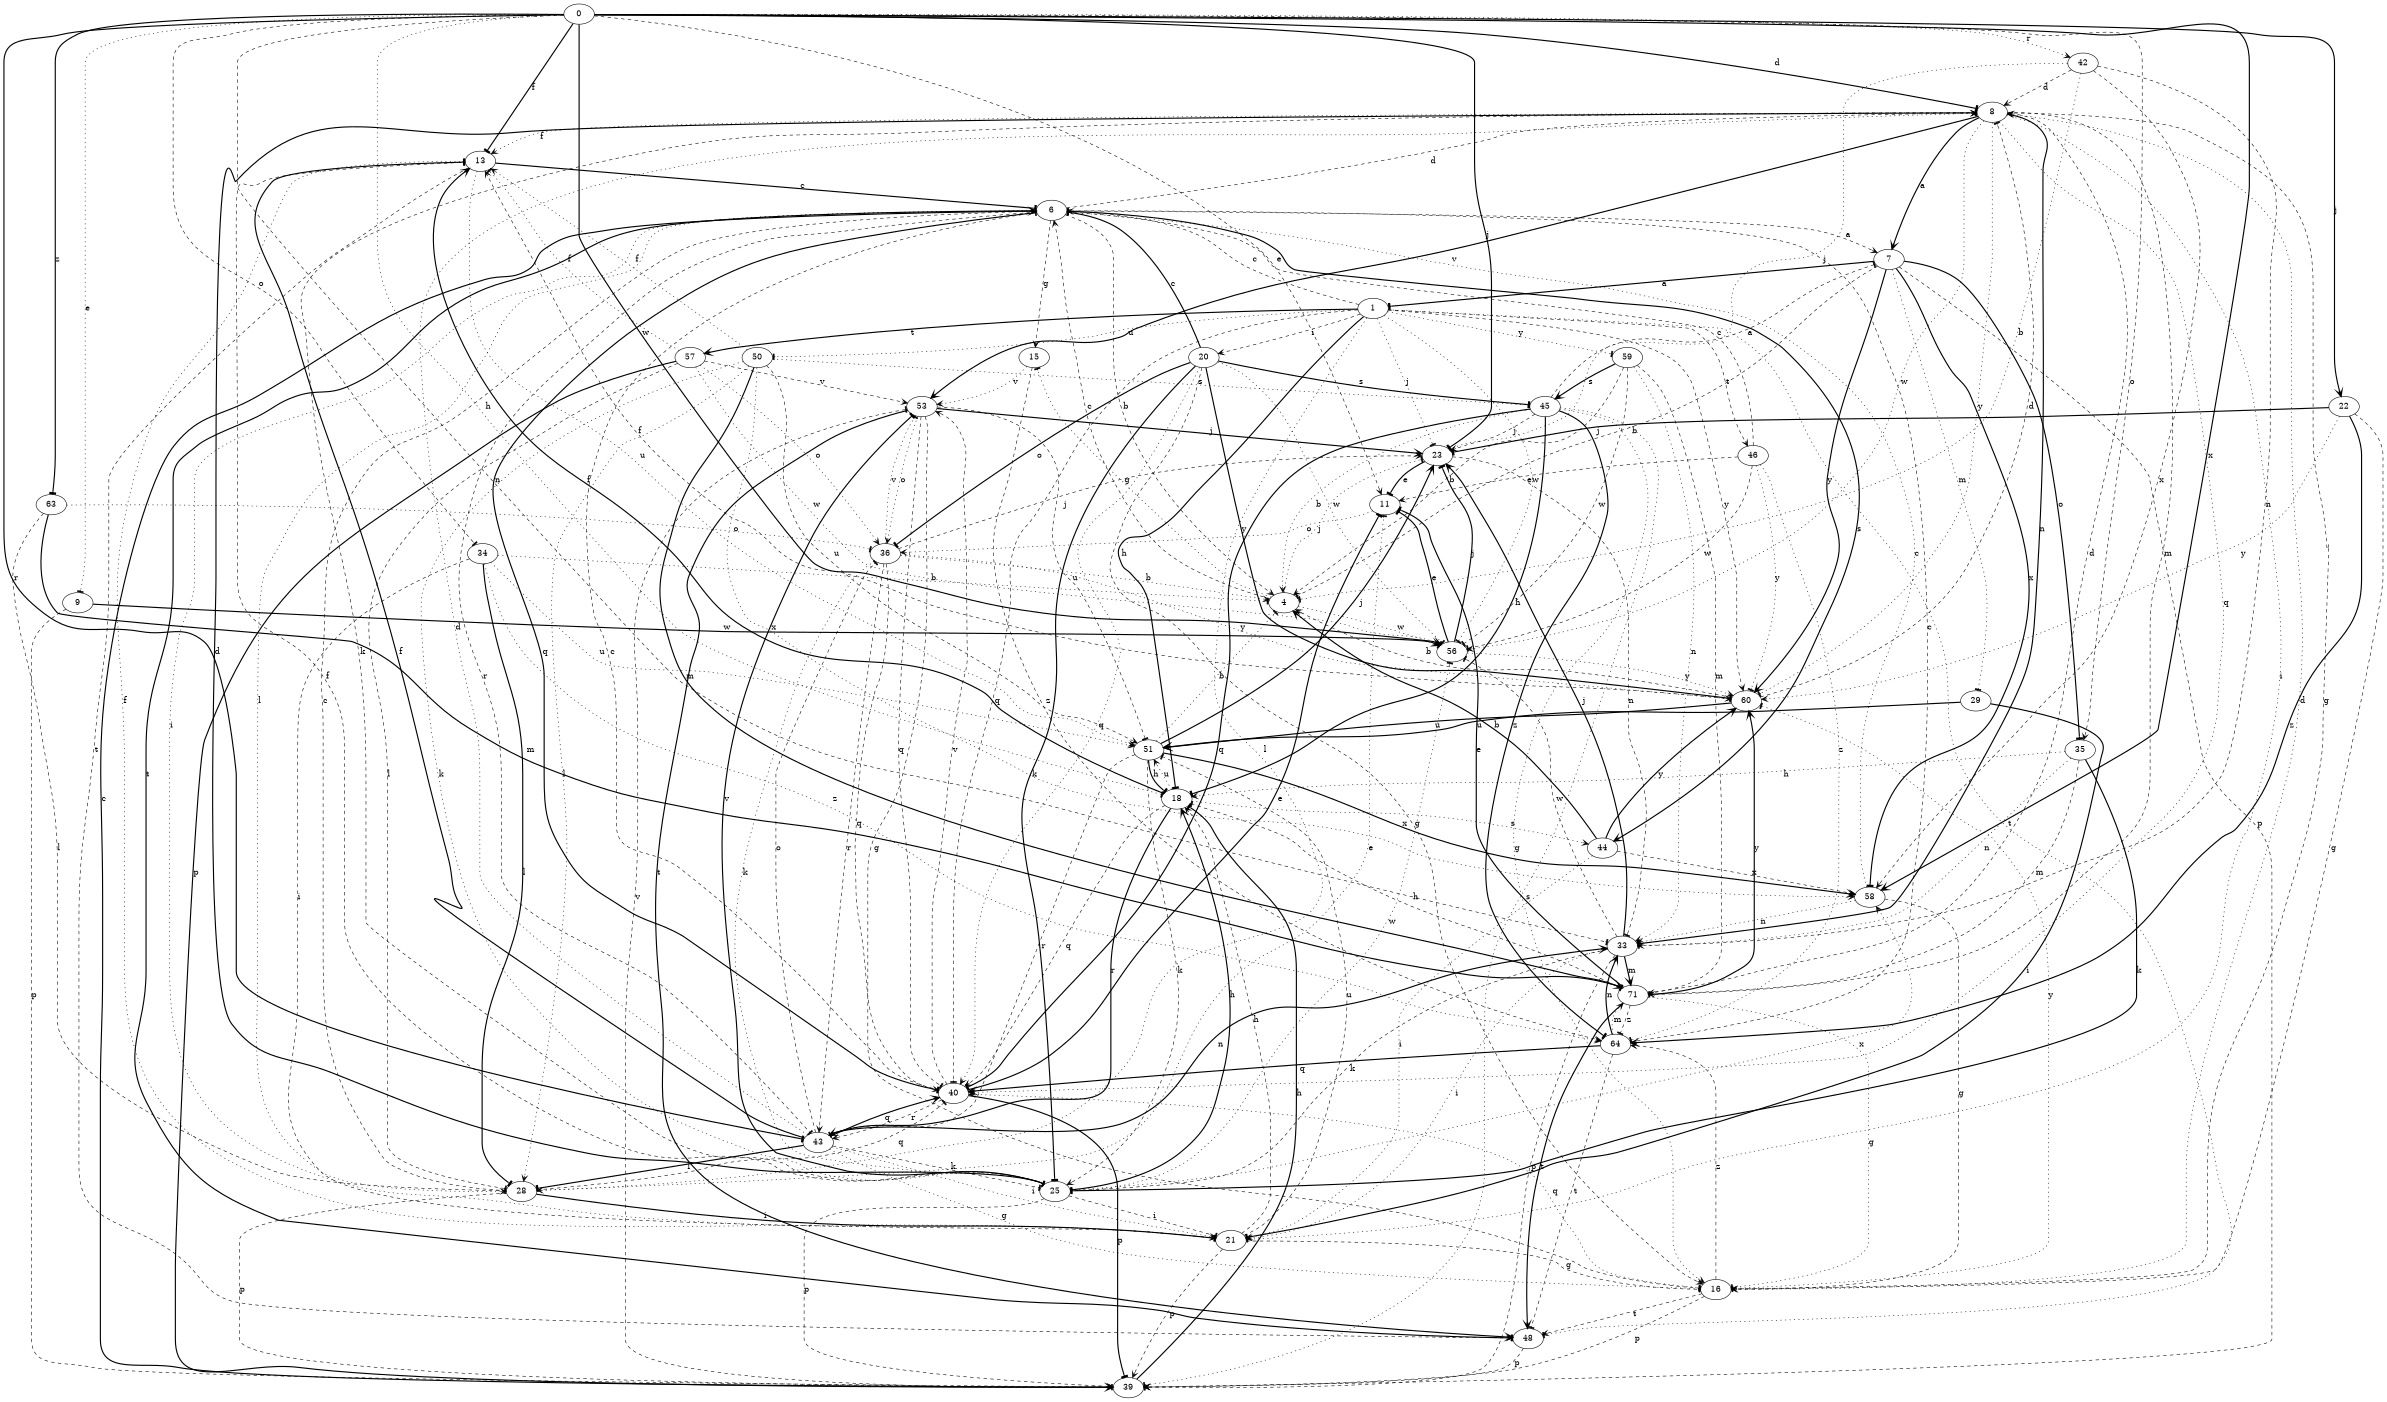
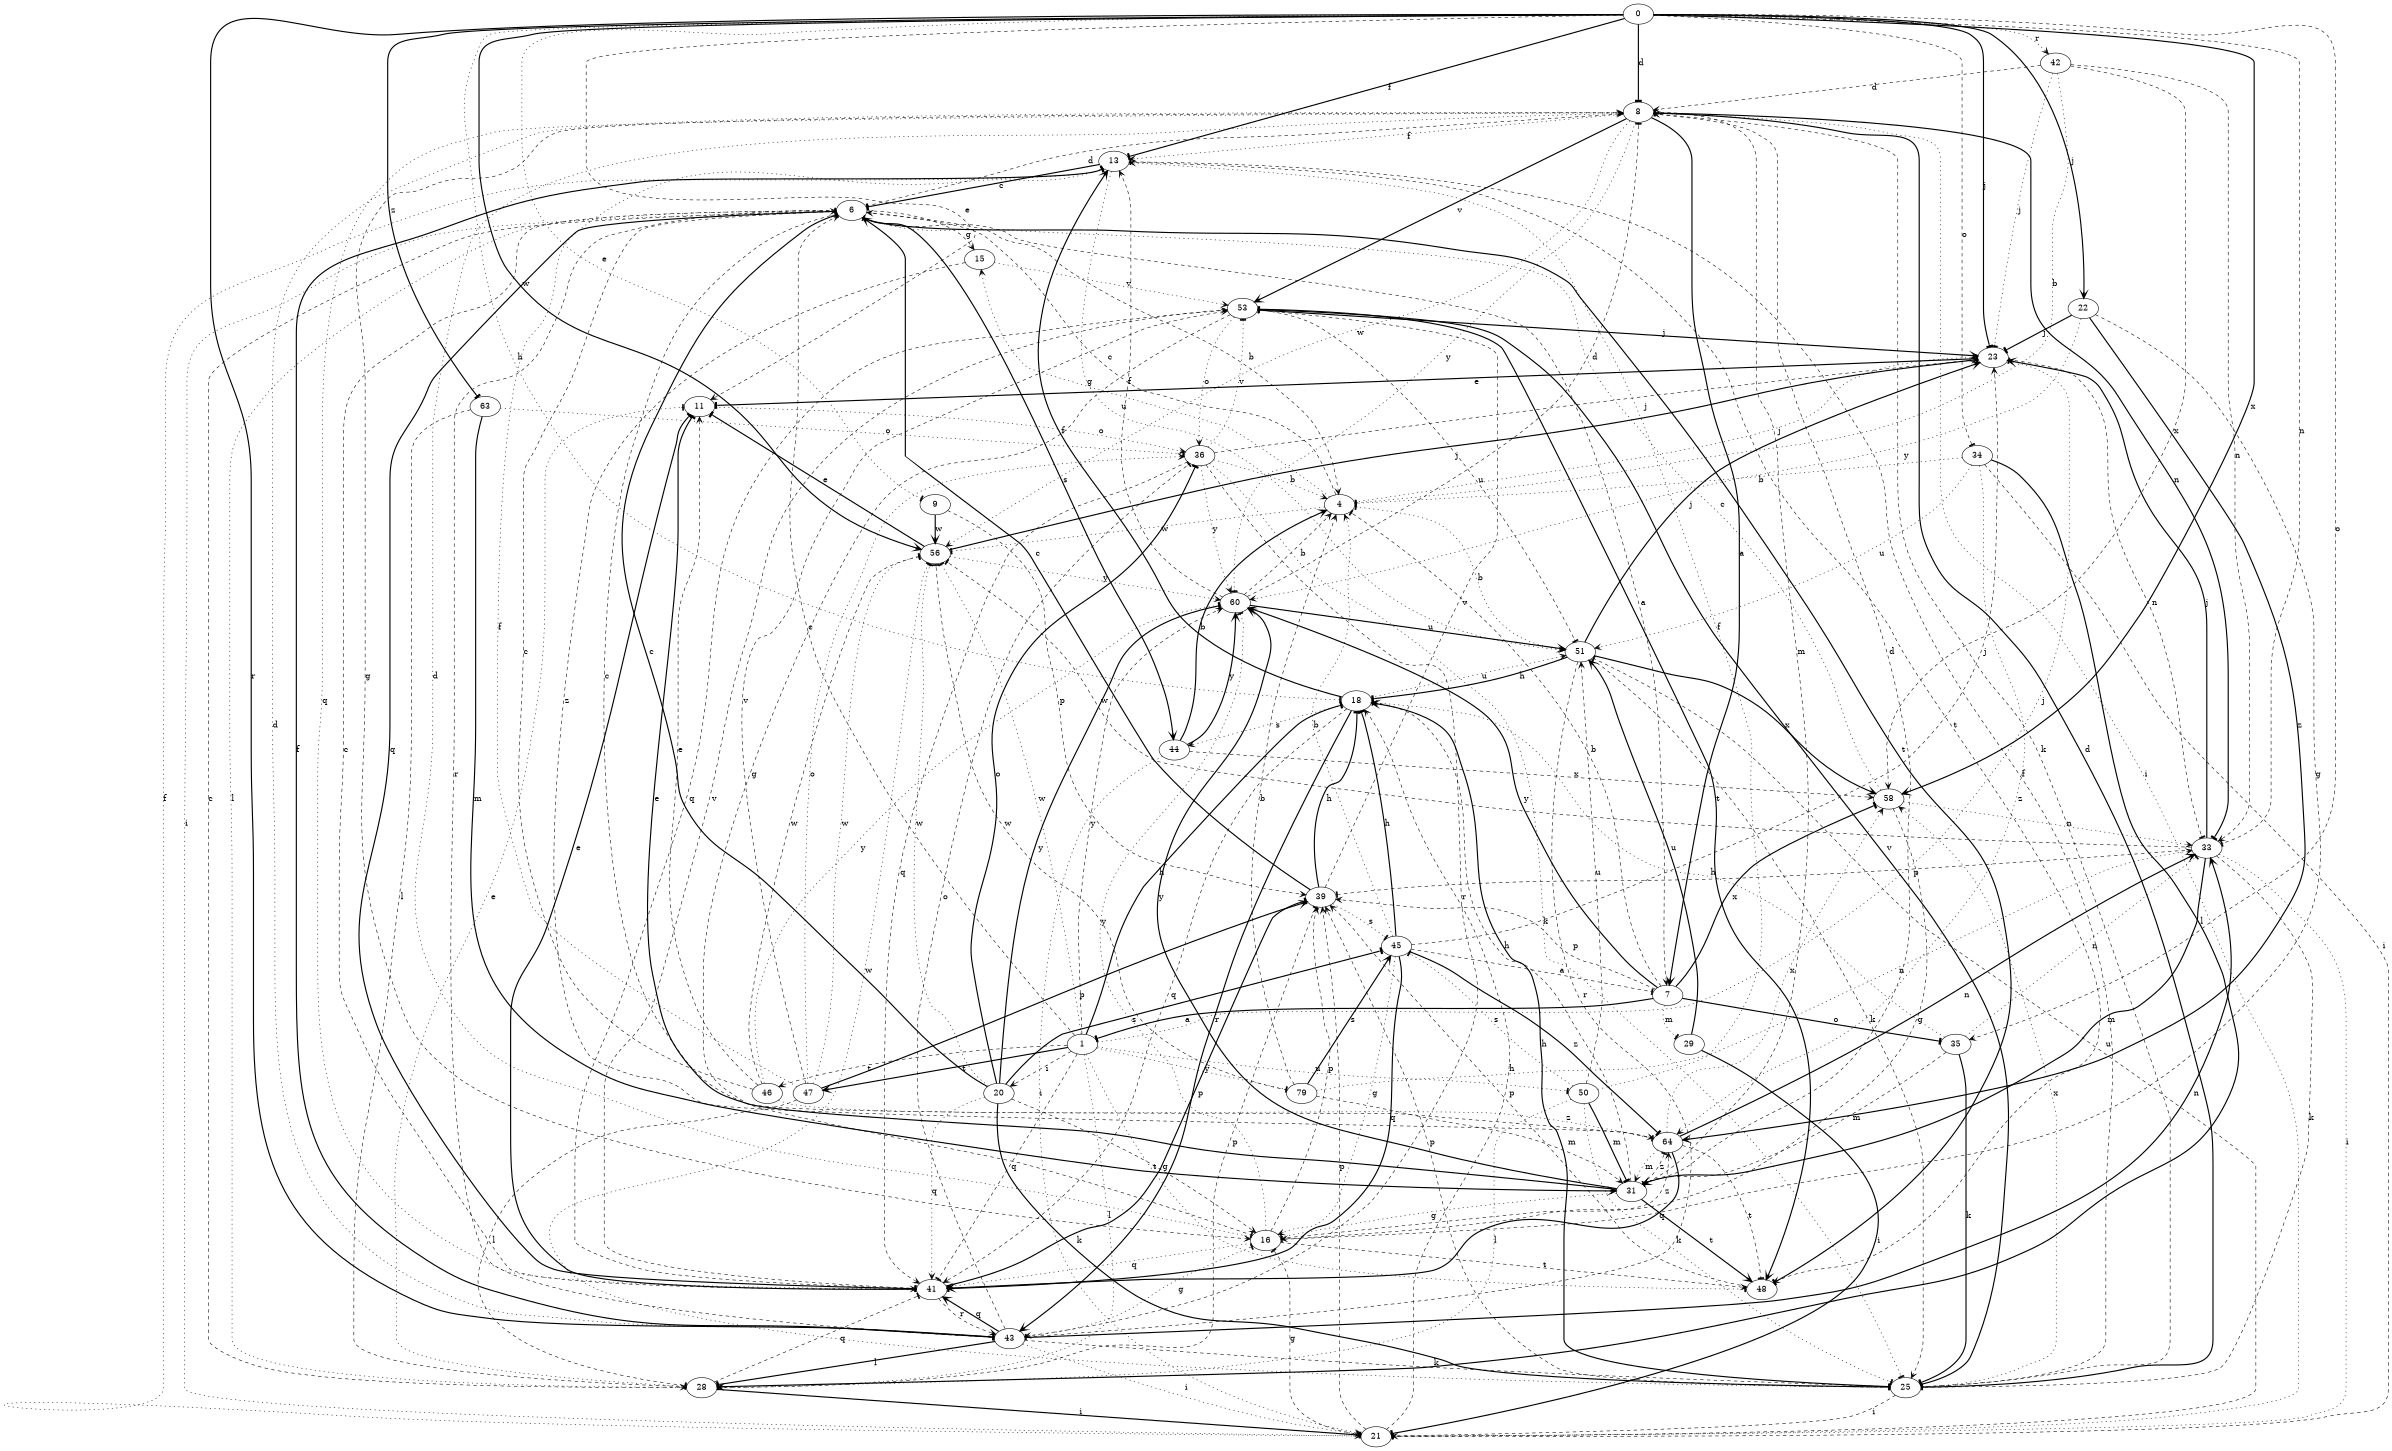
(690, 358) -> (808, 1093)
(1627, 358) -> (1302, 1093)
(1140, 498) -> (1136, 400)
(1081, 794) -> (1778, 999)
(1487, 989) -> (1359, 919)
(1633, 995) -> (1632, 1191)
(954, 1093) -> (932, 1290)
